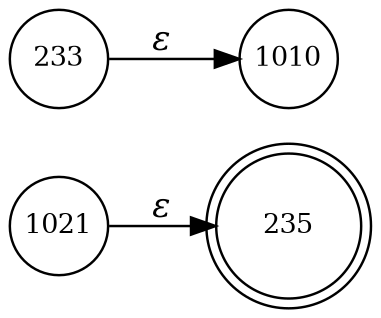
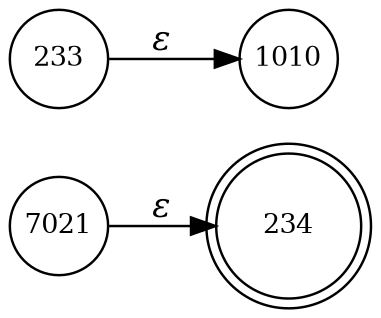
(59, 226) -> (59, 226)
(289, 226) -> (289, 226)
